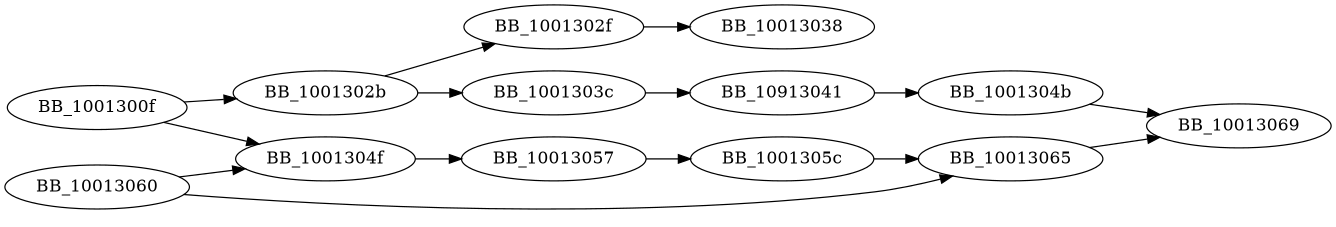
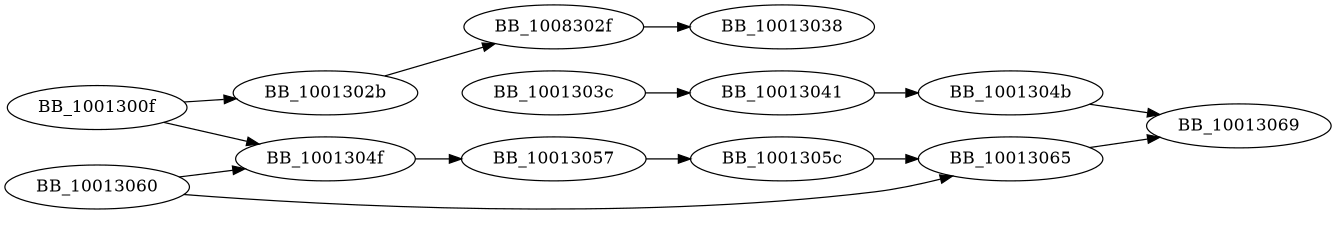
(554, 27) -> (554, 27)
(434, 93) -> none
(782, 93) -> (782, 93)
